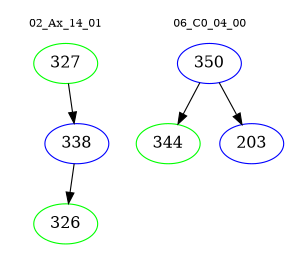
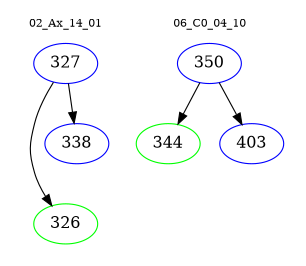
(210, 24) -> (210, 24)
(66, 63) -> (66, 63)
(252, 144) -> (252, 144)
(72, 178) -> (31, 139)
